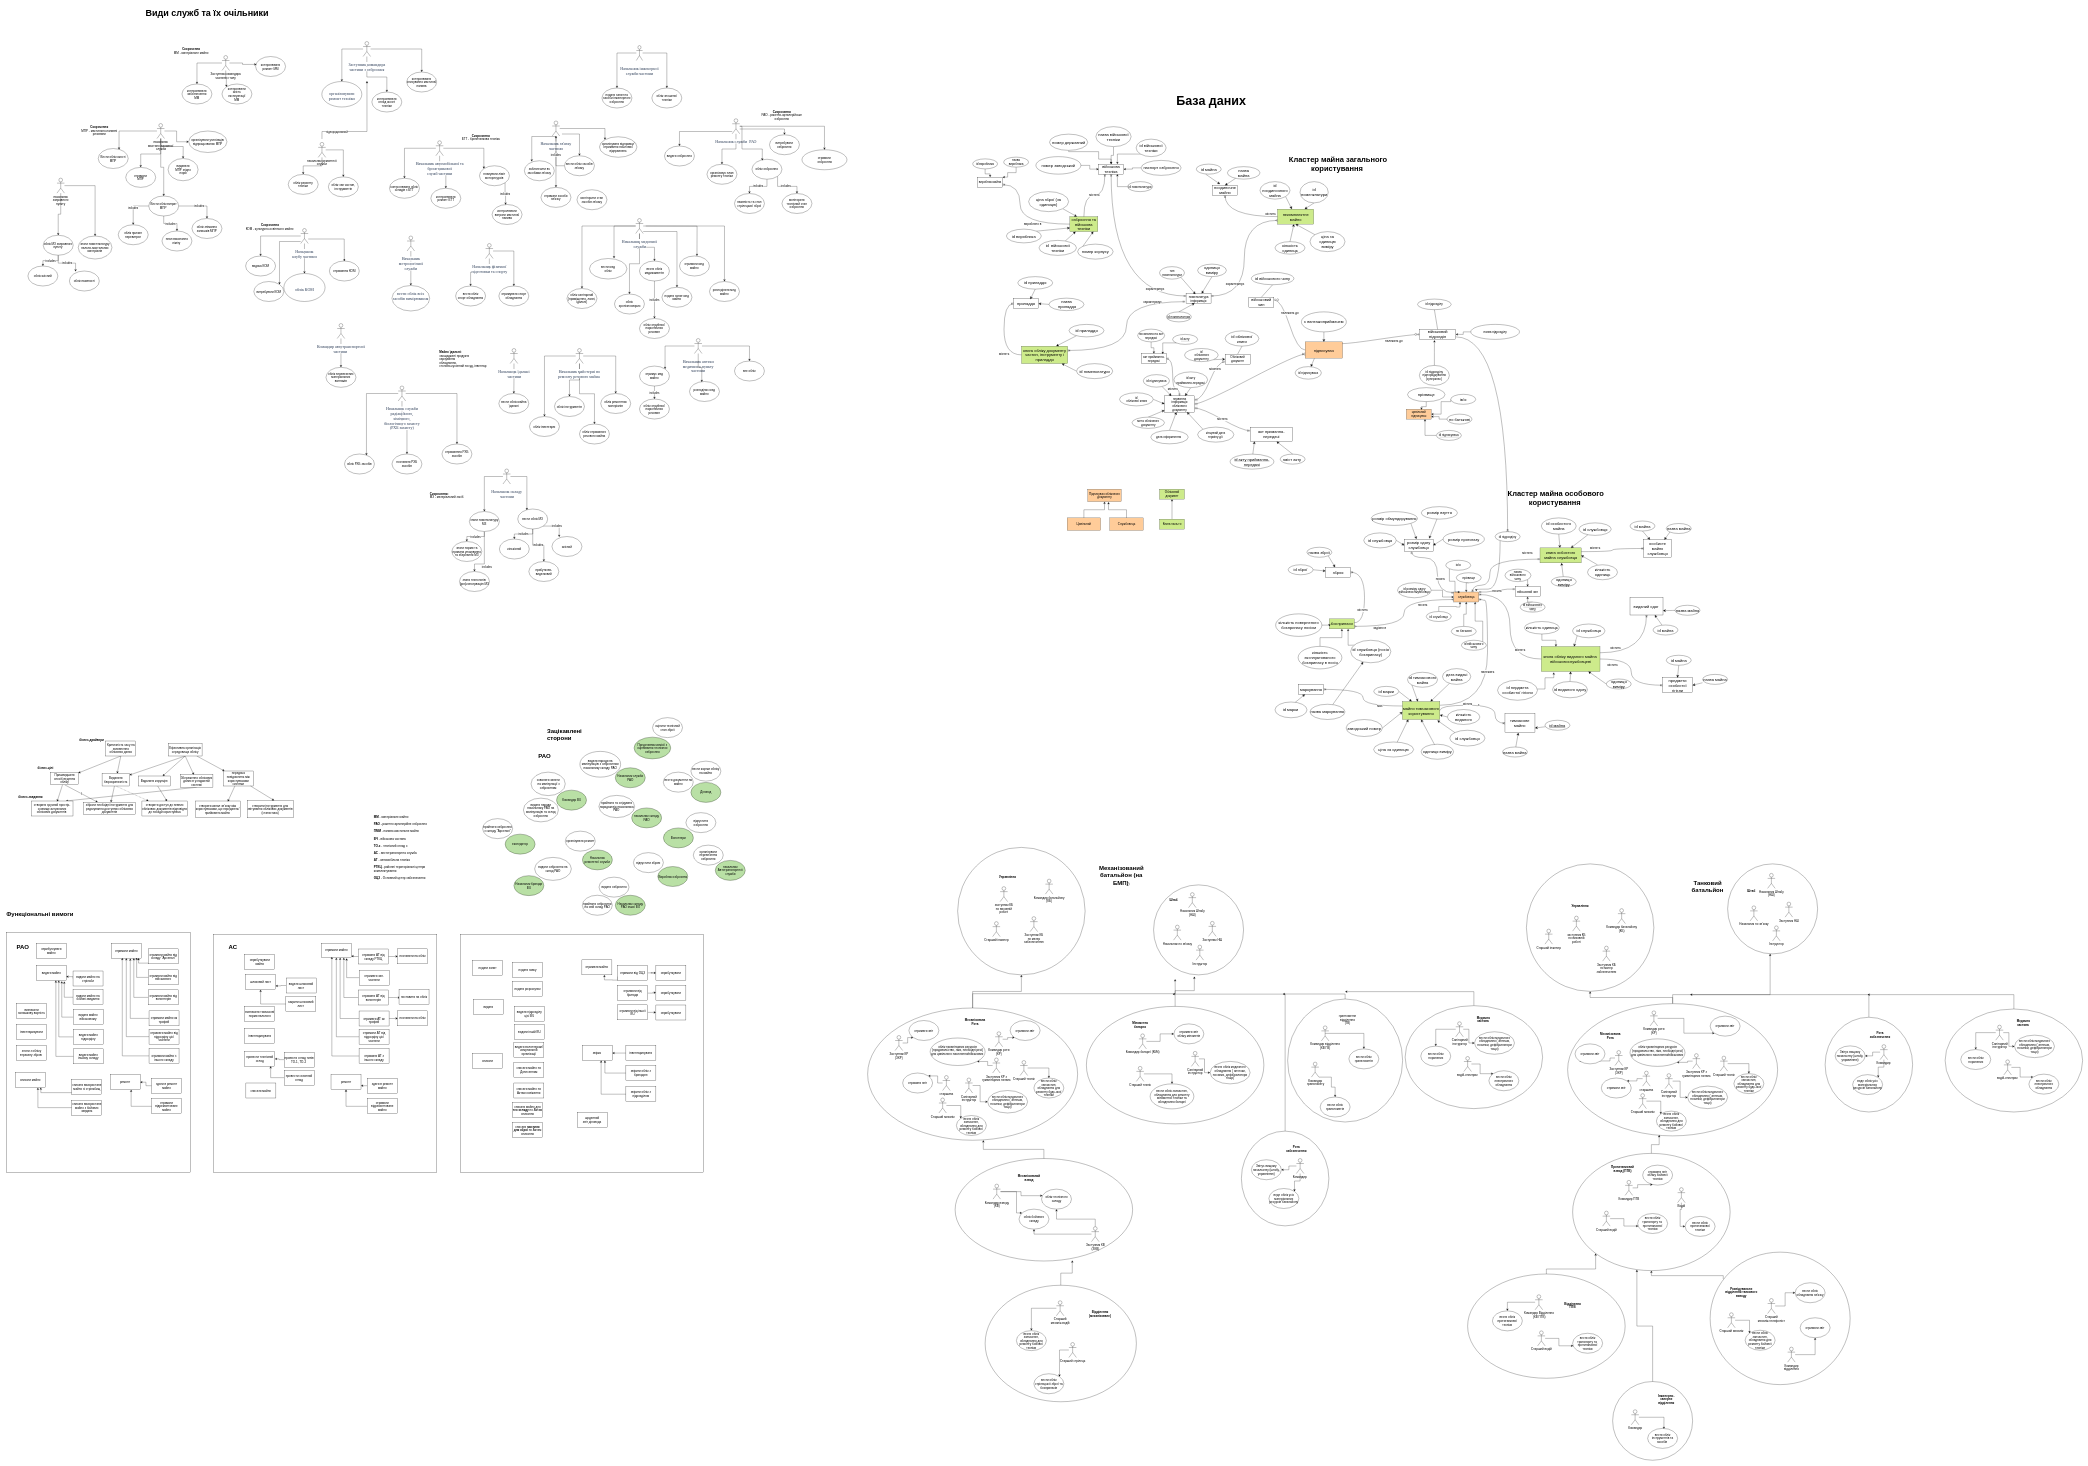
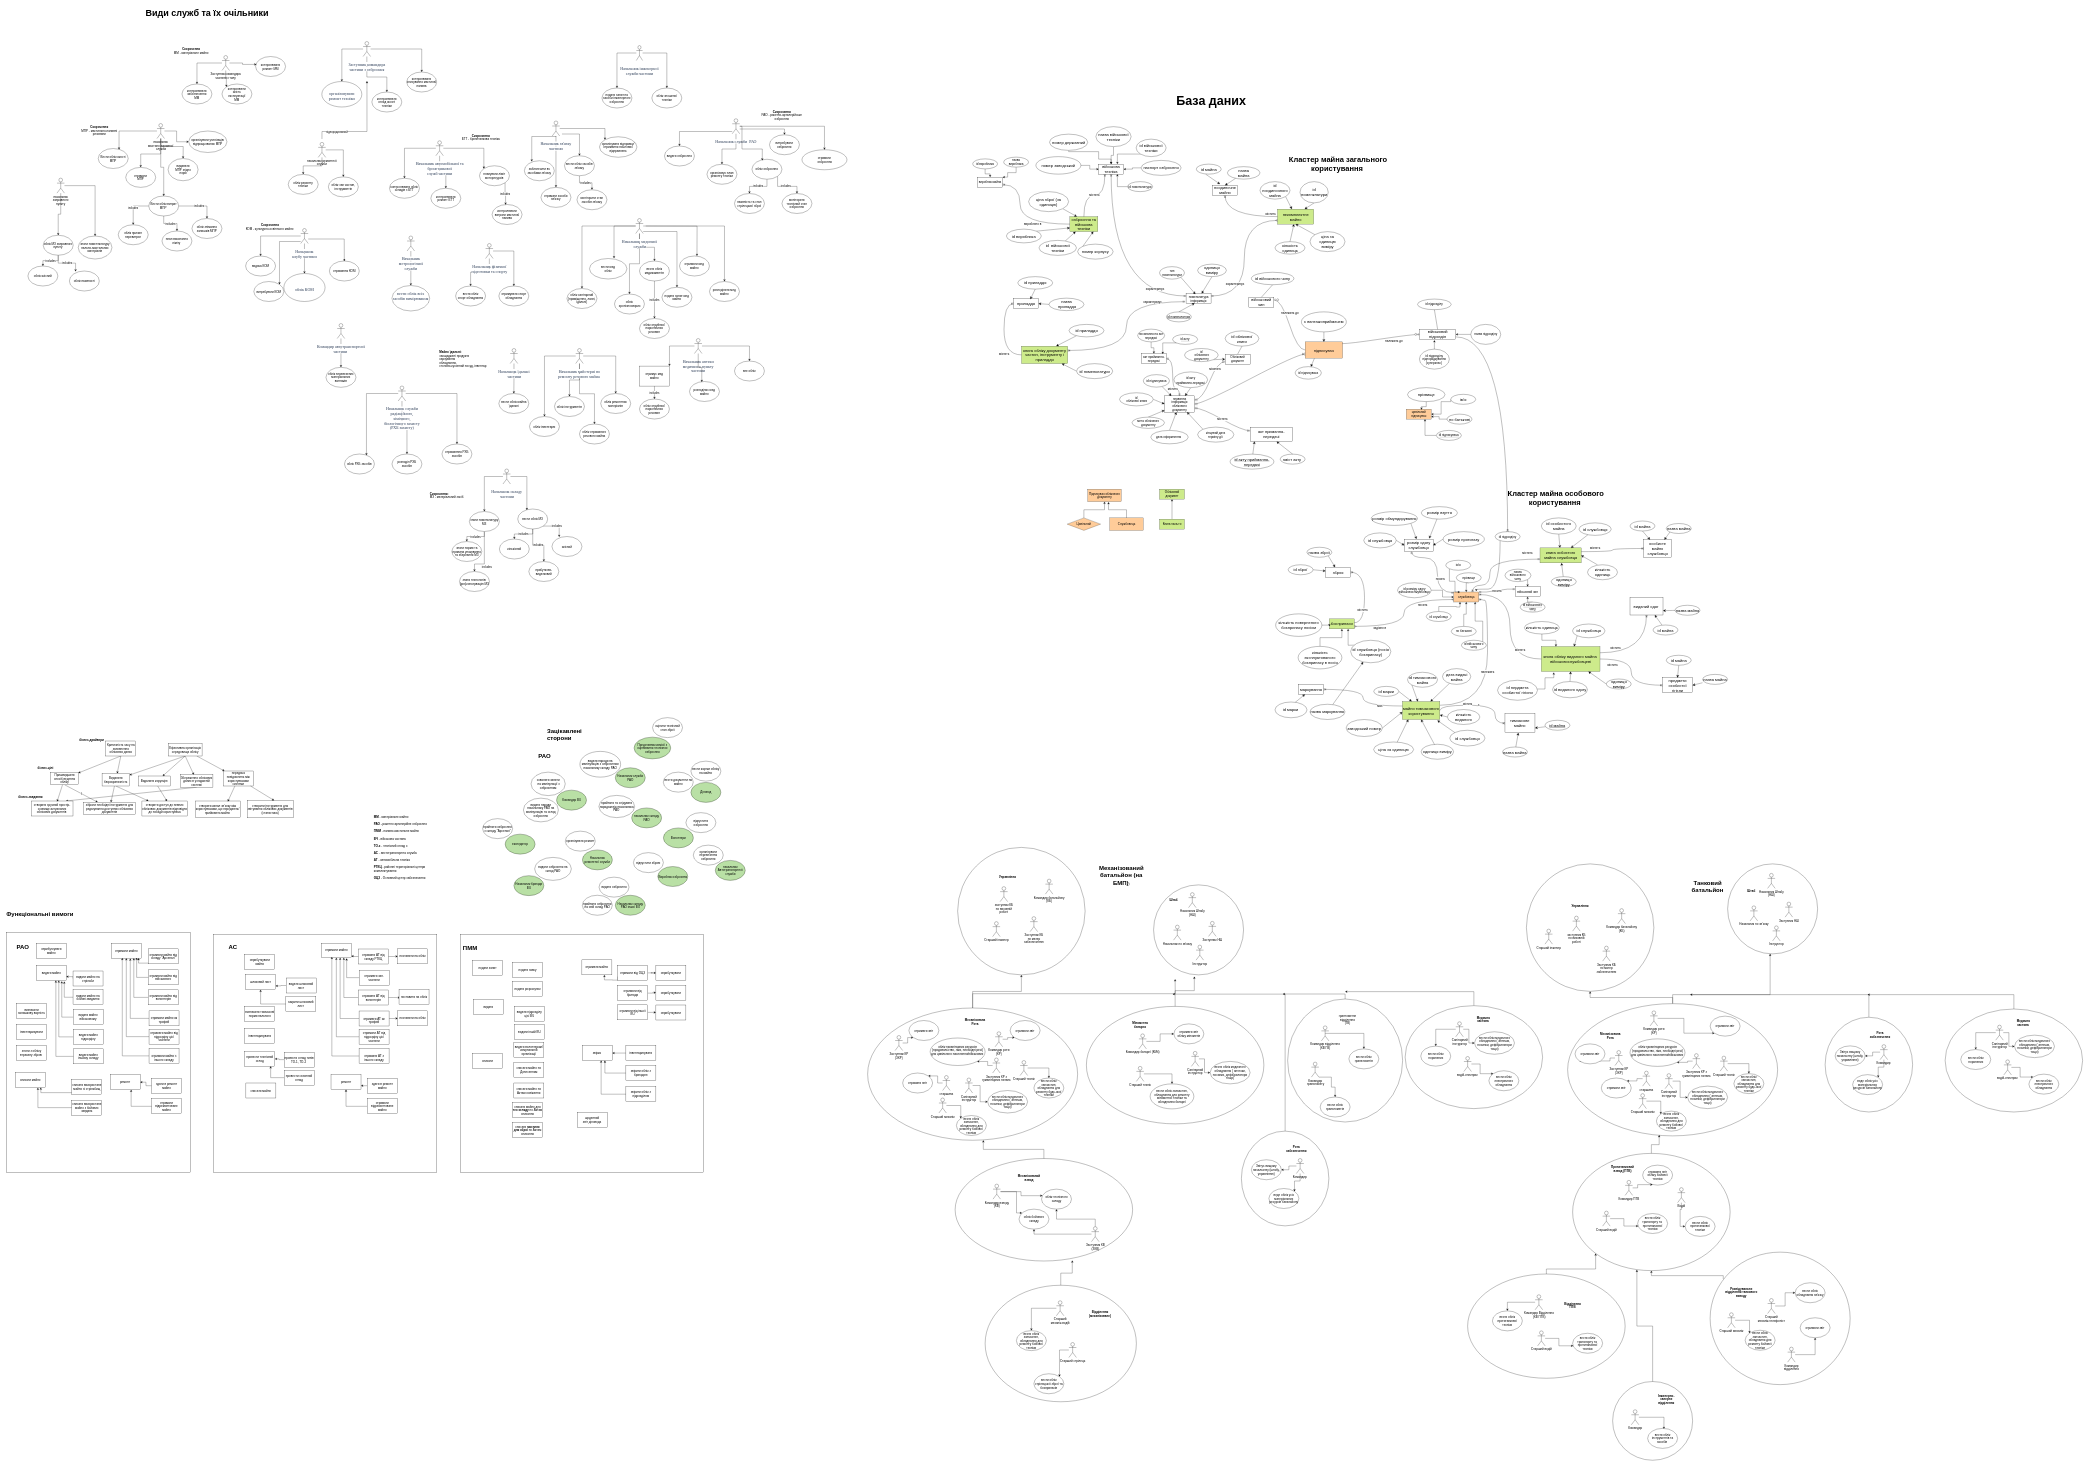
(561, 166) -> (589, 183)
(1495, 332) -> (1486, 334)
(1434, 375) -> (1434, 359)
(654, 376) -> (654, 376)
(407, 464) -> (407, 464)
(1084, 524) -> (1084, 524)
(131, 792) -> (131, 792)
none -> (470, 948)
